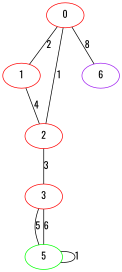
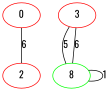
(22, 76) -> none
(59, 76) -> (24, 45)
(101, 76) -> none
(44, 166) -> none
(44, 257) -> (72, 76)
